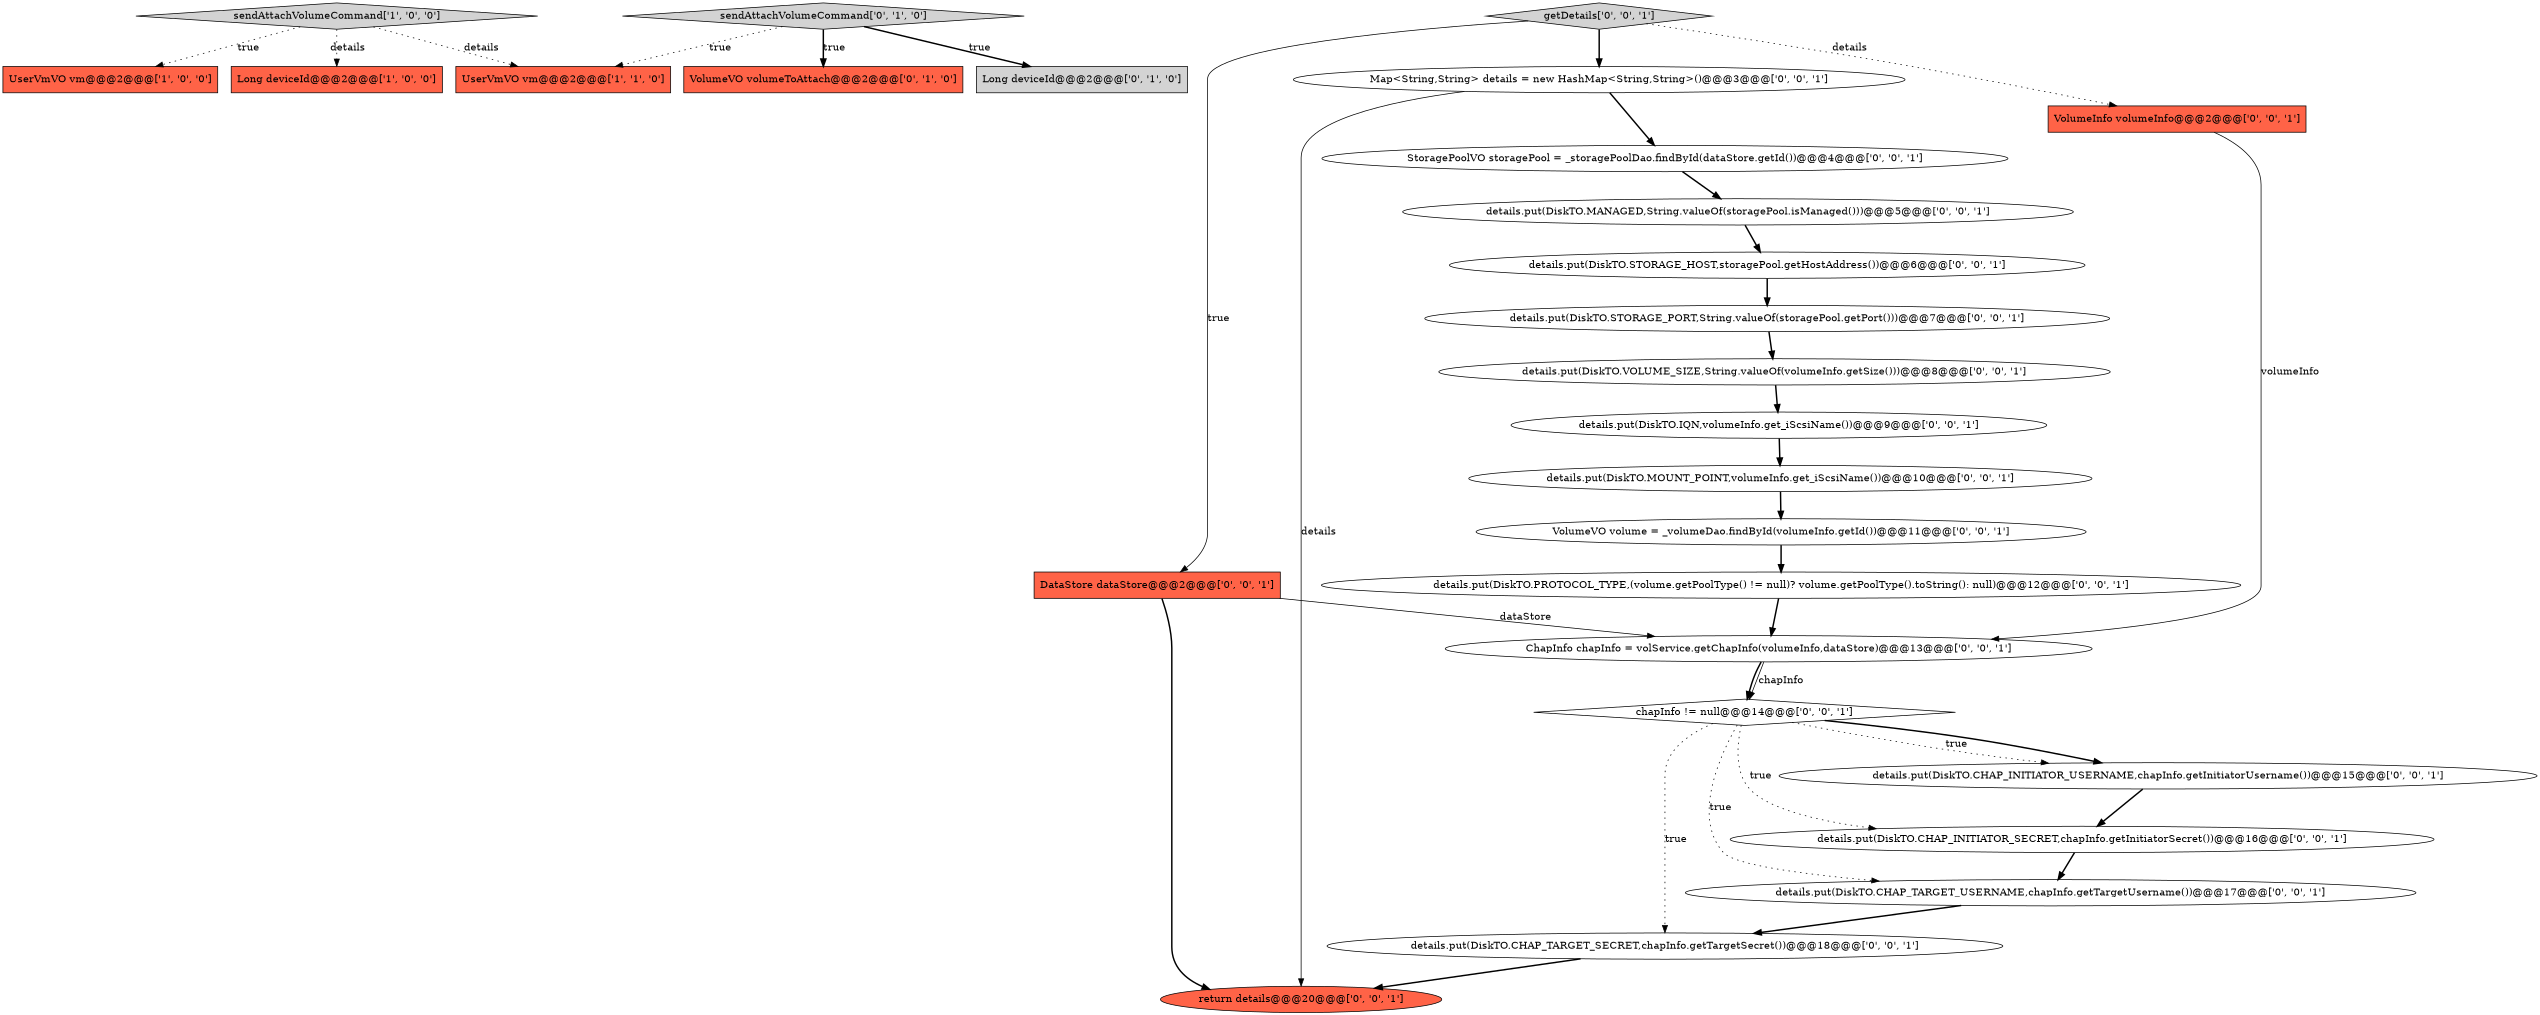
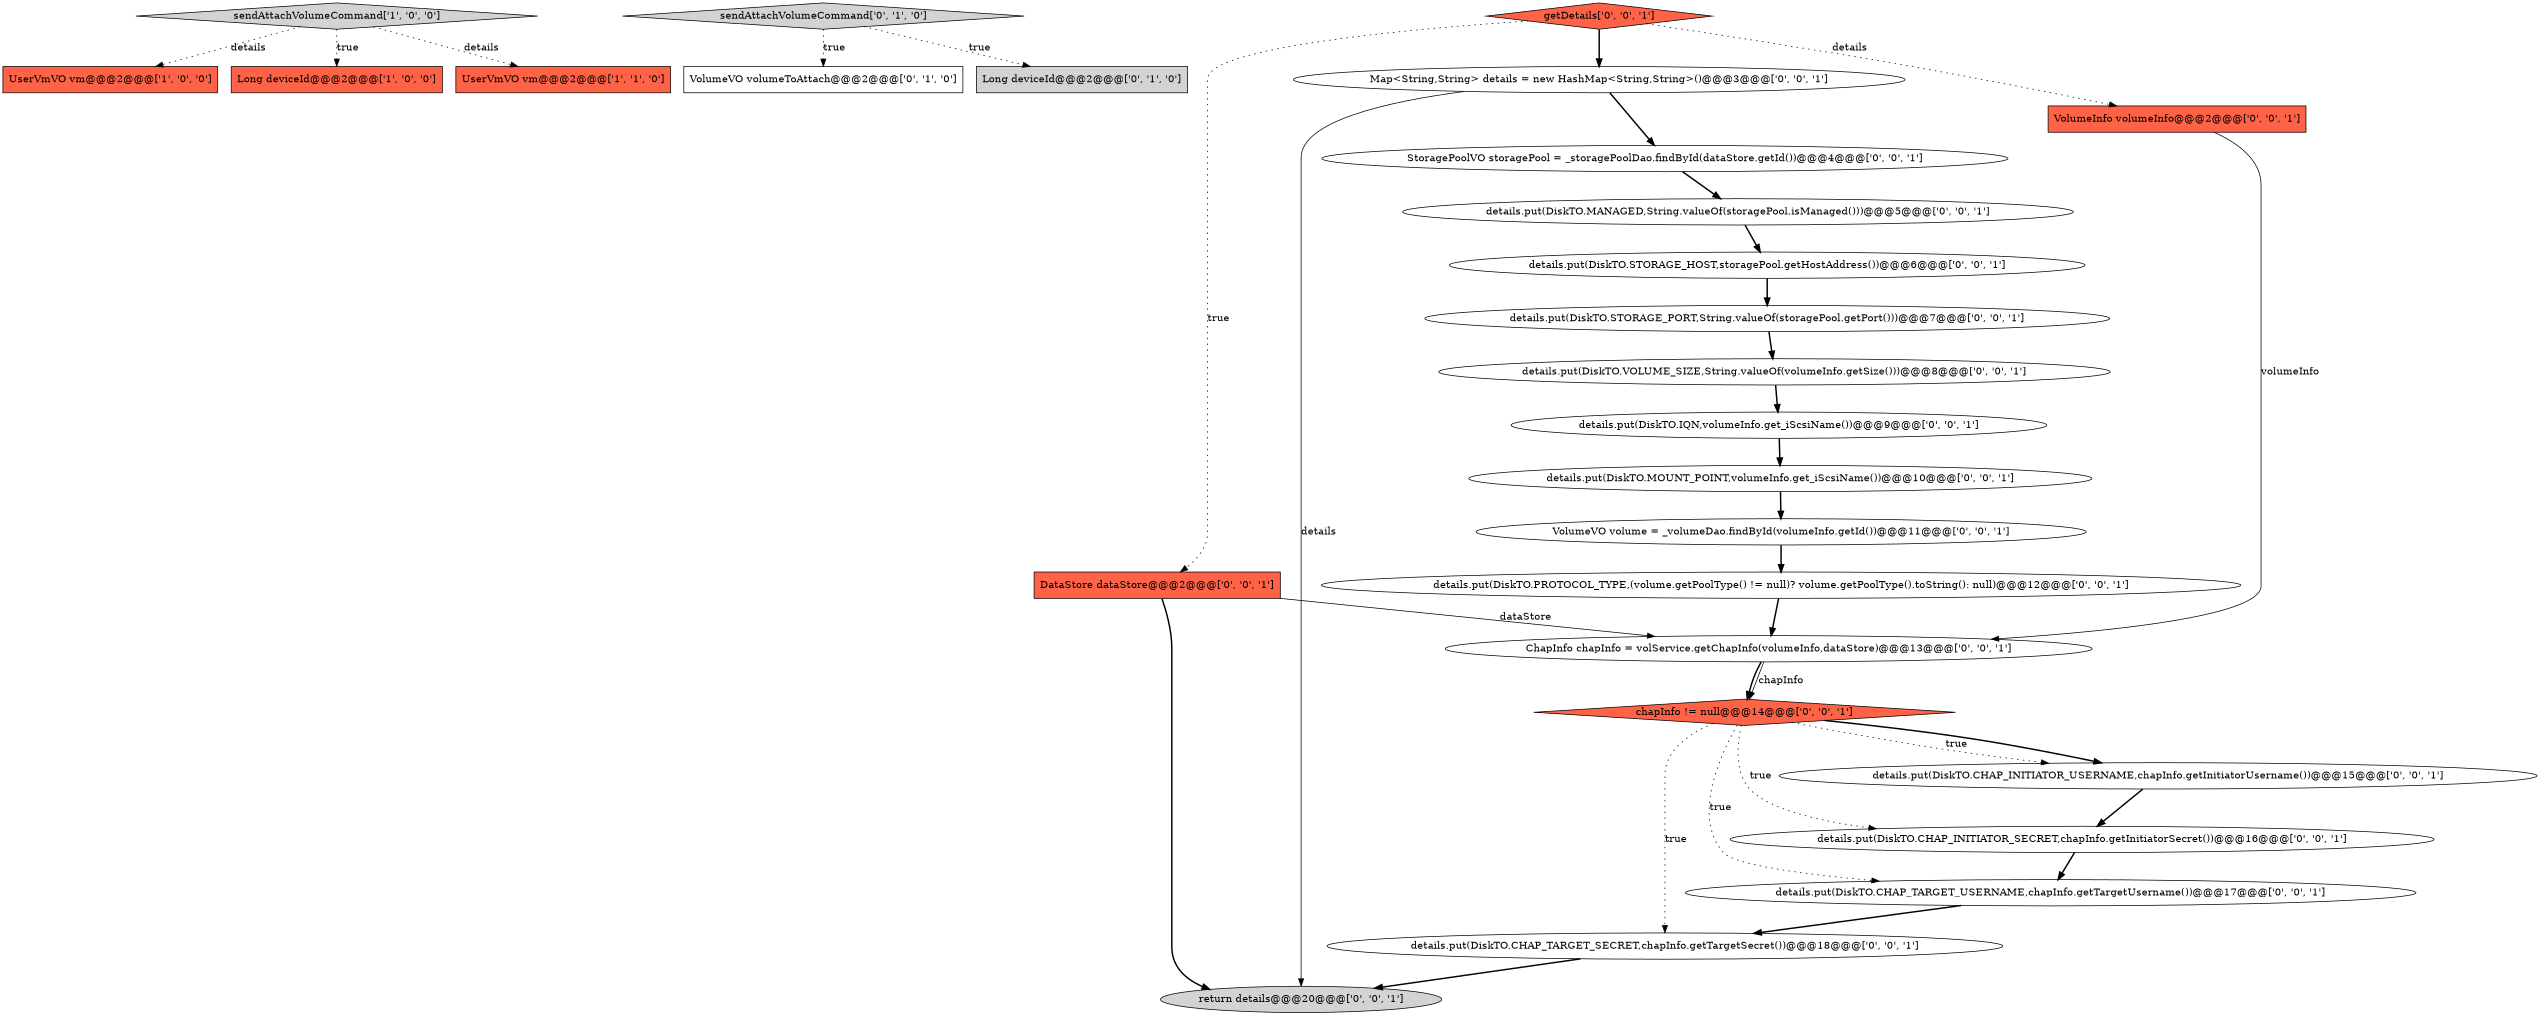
(1599, 16) -> (1599, 16)
(823, 44) -> (823, 44)
(703, 46) -> none
(943, 46) -> (943, 46)
(249, 48) -> (249, 48)
(348, 48) -> (348, 48)
(823, 80) -> (823, 80)
(1208, 161) -> (1208, 161)
(1745, 712) -> (1745, 712)
(1301, 999) -> (1301, 999)
